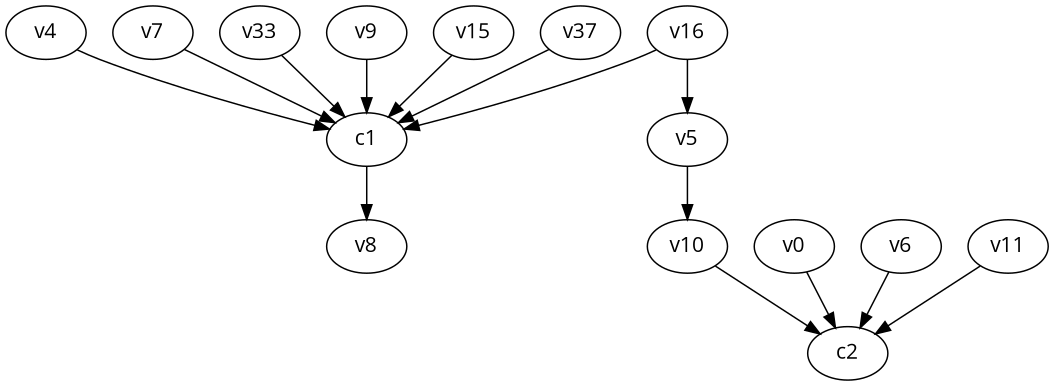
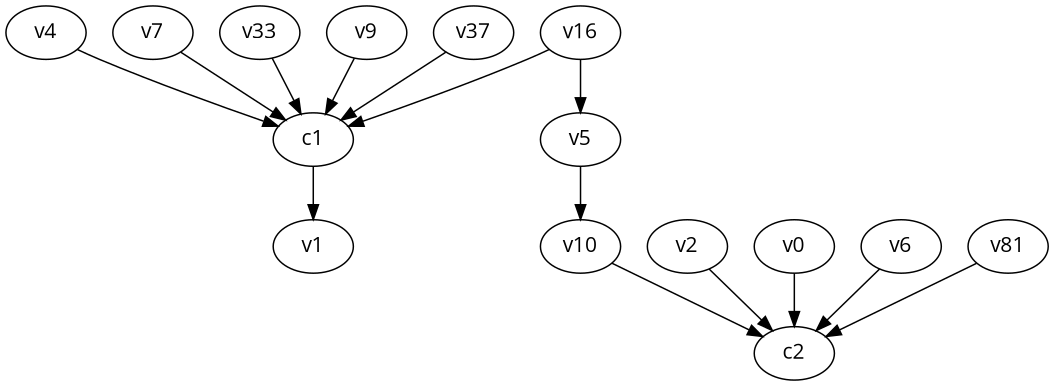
(474, 33) -> none
(367, 246) -> (313, 246)
none -> (687, 246)
(1008, 246) -> (1008, 246)
